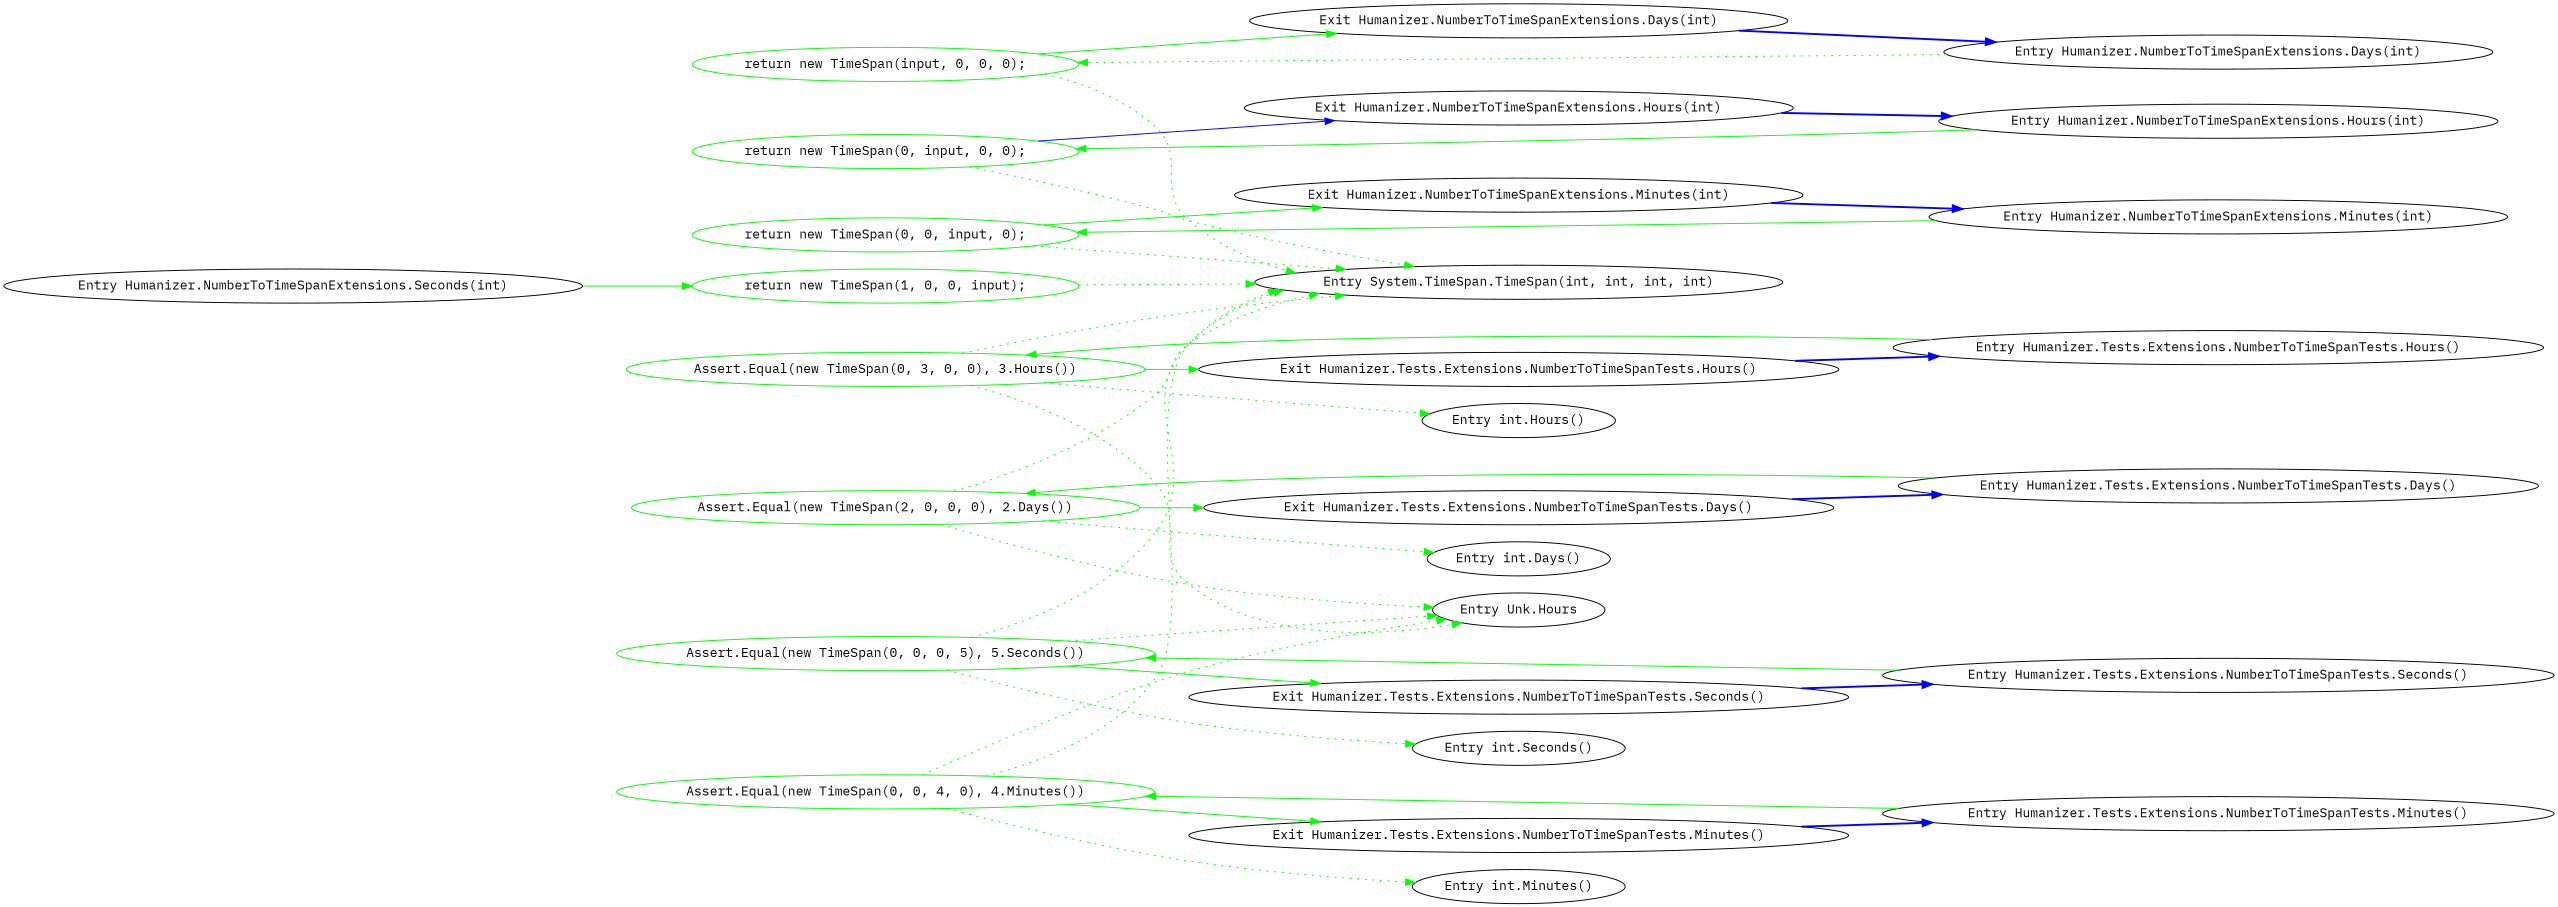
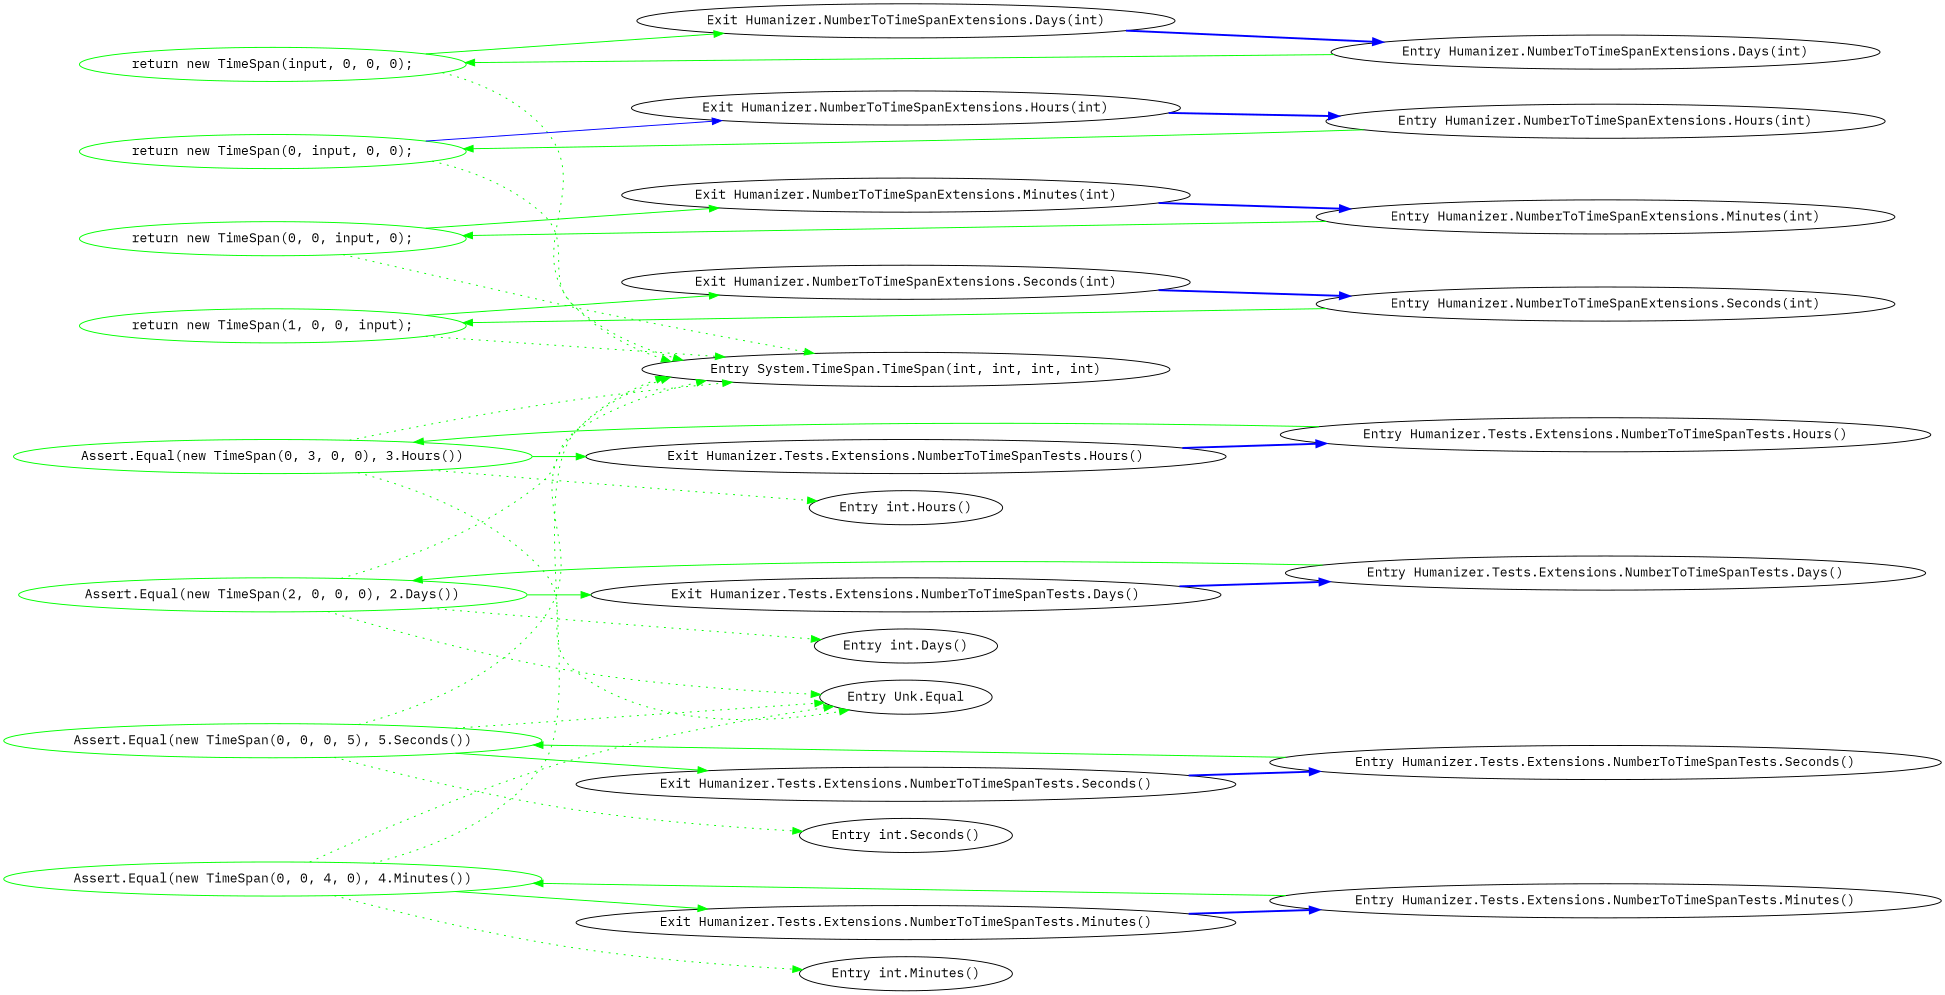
(1517, 59) -> (904, 59)
none -> (906, 282)
(1519, 610) -> (906, 697)
